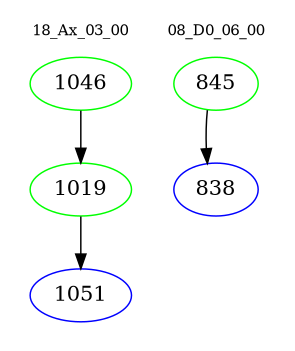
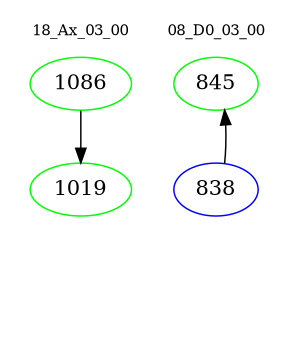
(217, 32) -> (217, 32)
(81, 84) -> (81, 84)
(206, 129) -> (226, 144)
(81, 295) -> none
